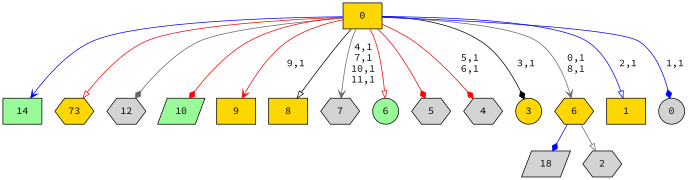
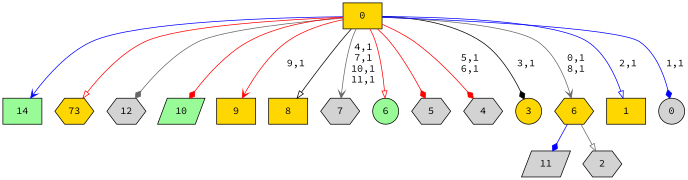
(546, 164) -> (546, 164)
